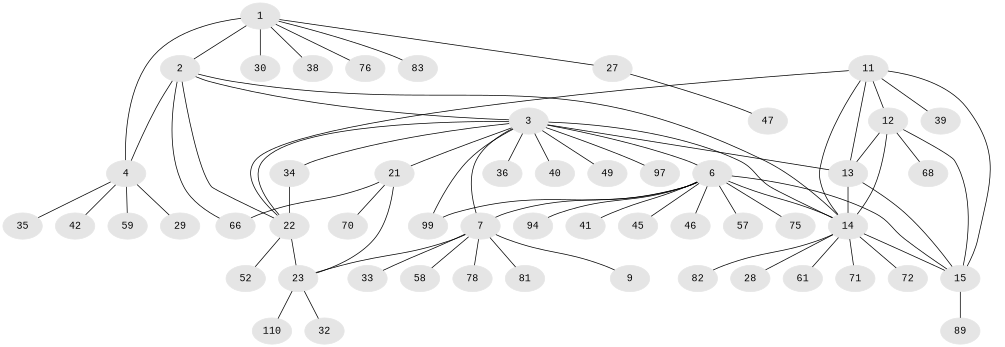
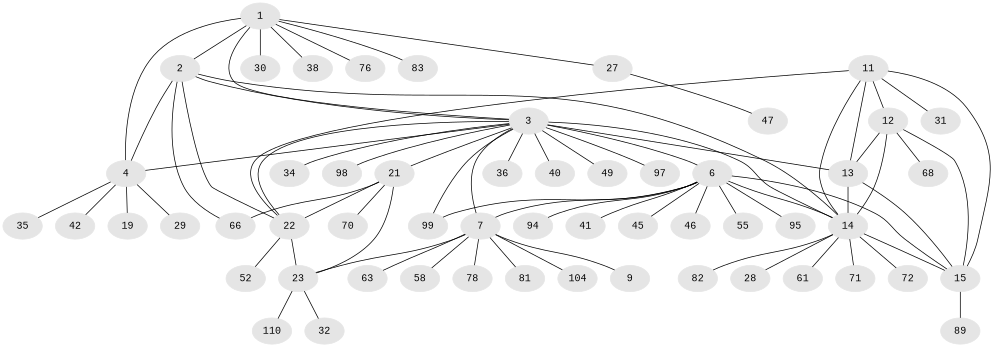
none -> (339, 105)
(941, 121) -> (941, 121)
none -> (327, 147)
none -> (342, 174)
(289, 200) -> (342, 200)
(128, 226) -> (128, 226)
(743, 226) -> (743, 226)
(796, 226) -> (796, 226)
(368, 279) -> (368, 279)
none -> (578, 279)
